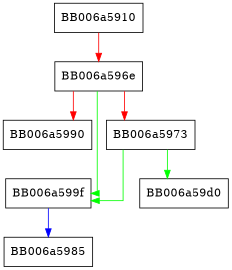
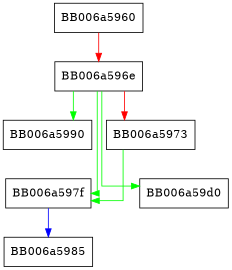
(99, 18) -> (99, 18)
(73, 101) -> (73, 101)
(167, 160) -> (102, 153)
(48, 193) -> (48, 193)
